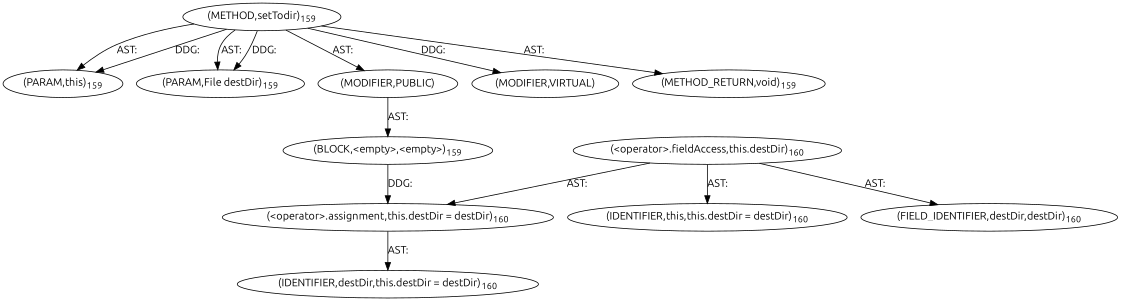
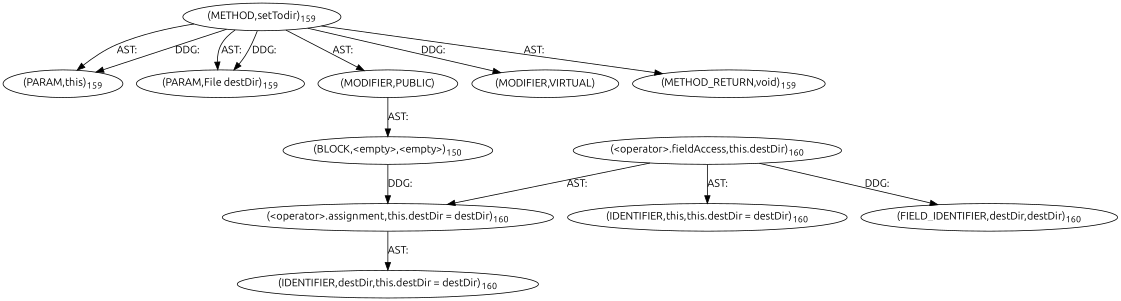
(454, 149) -> (454, 149)
(877, 184) -> (879, 184)
